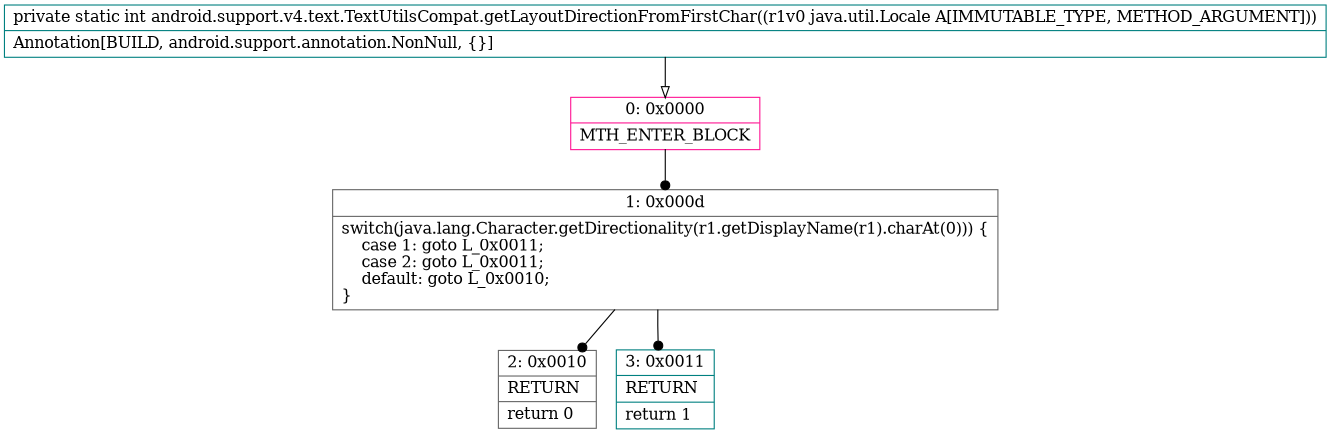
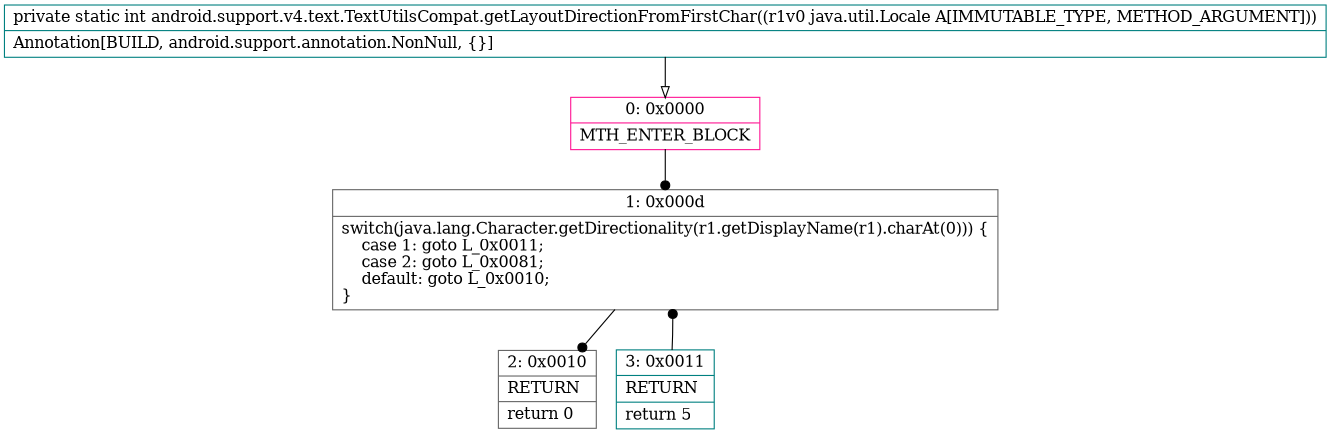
(443, 263) -> (443, 263)
(658, 325) -> (673, 334)
(659, 415) -> (659, 415)
